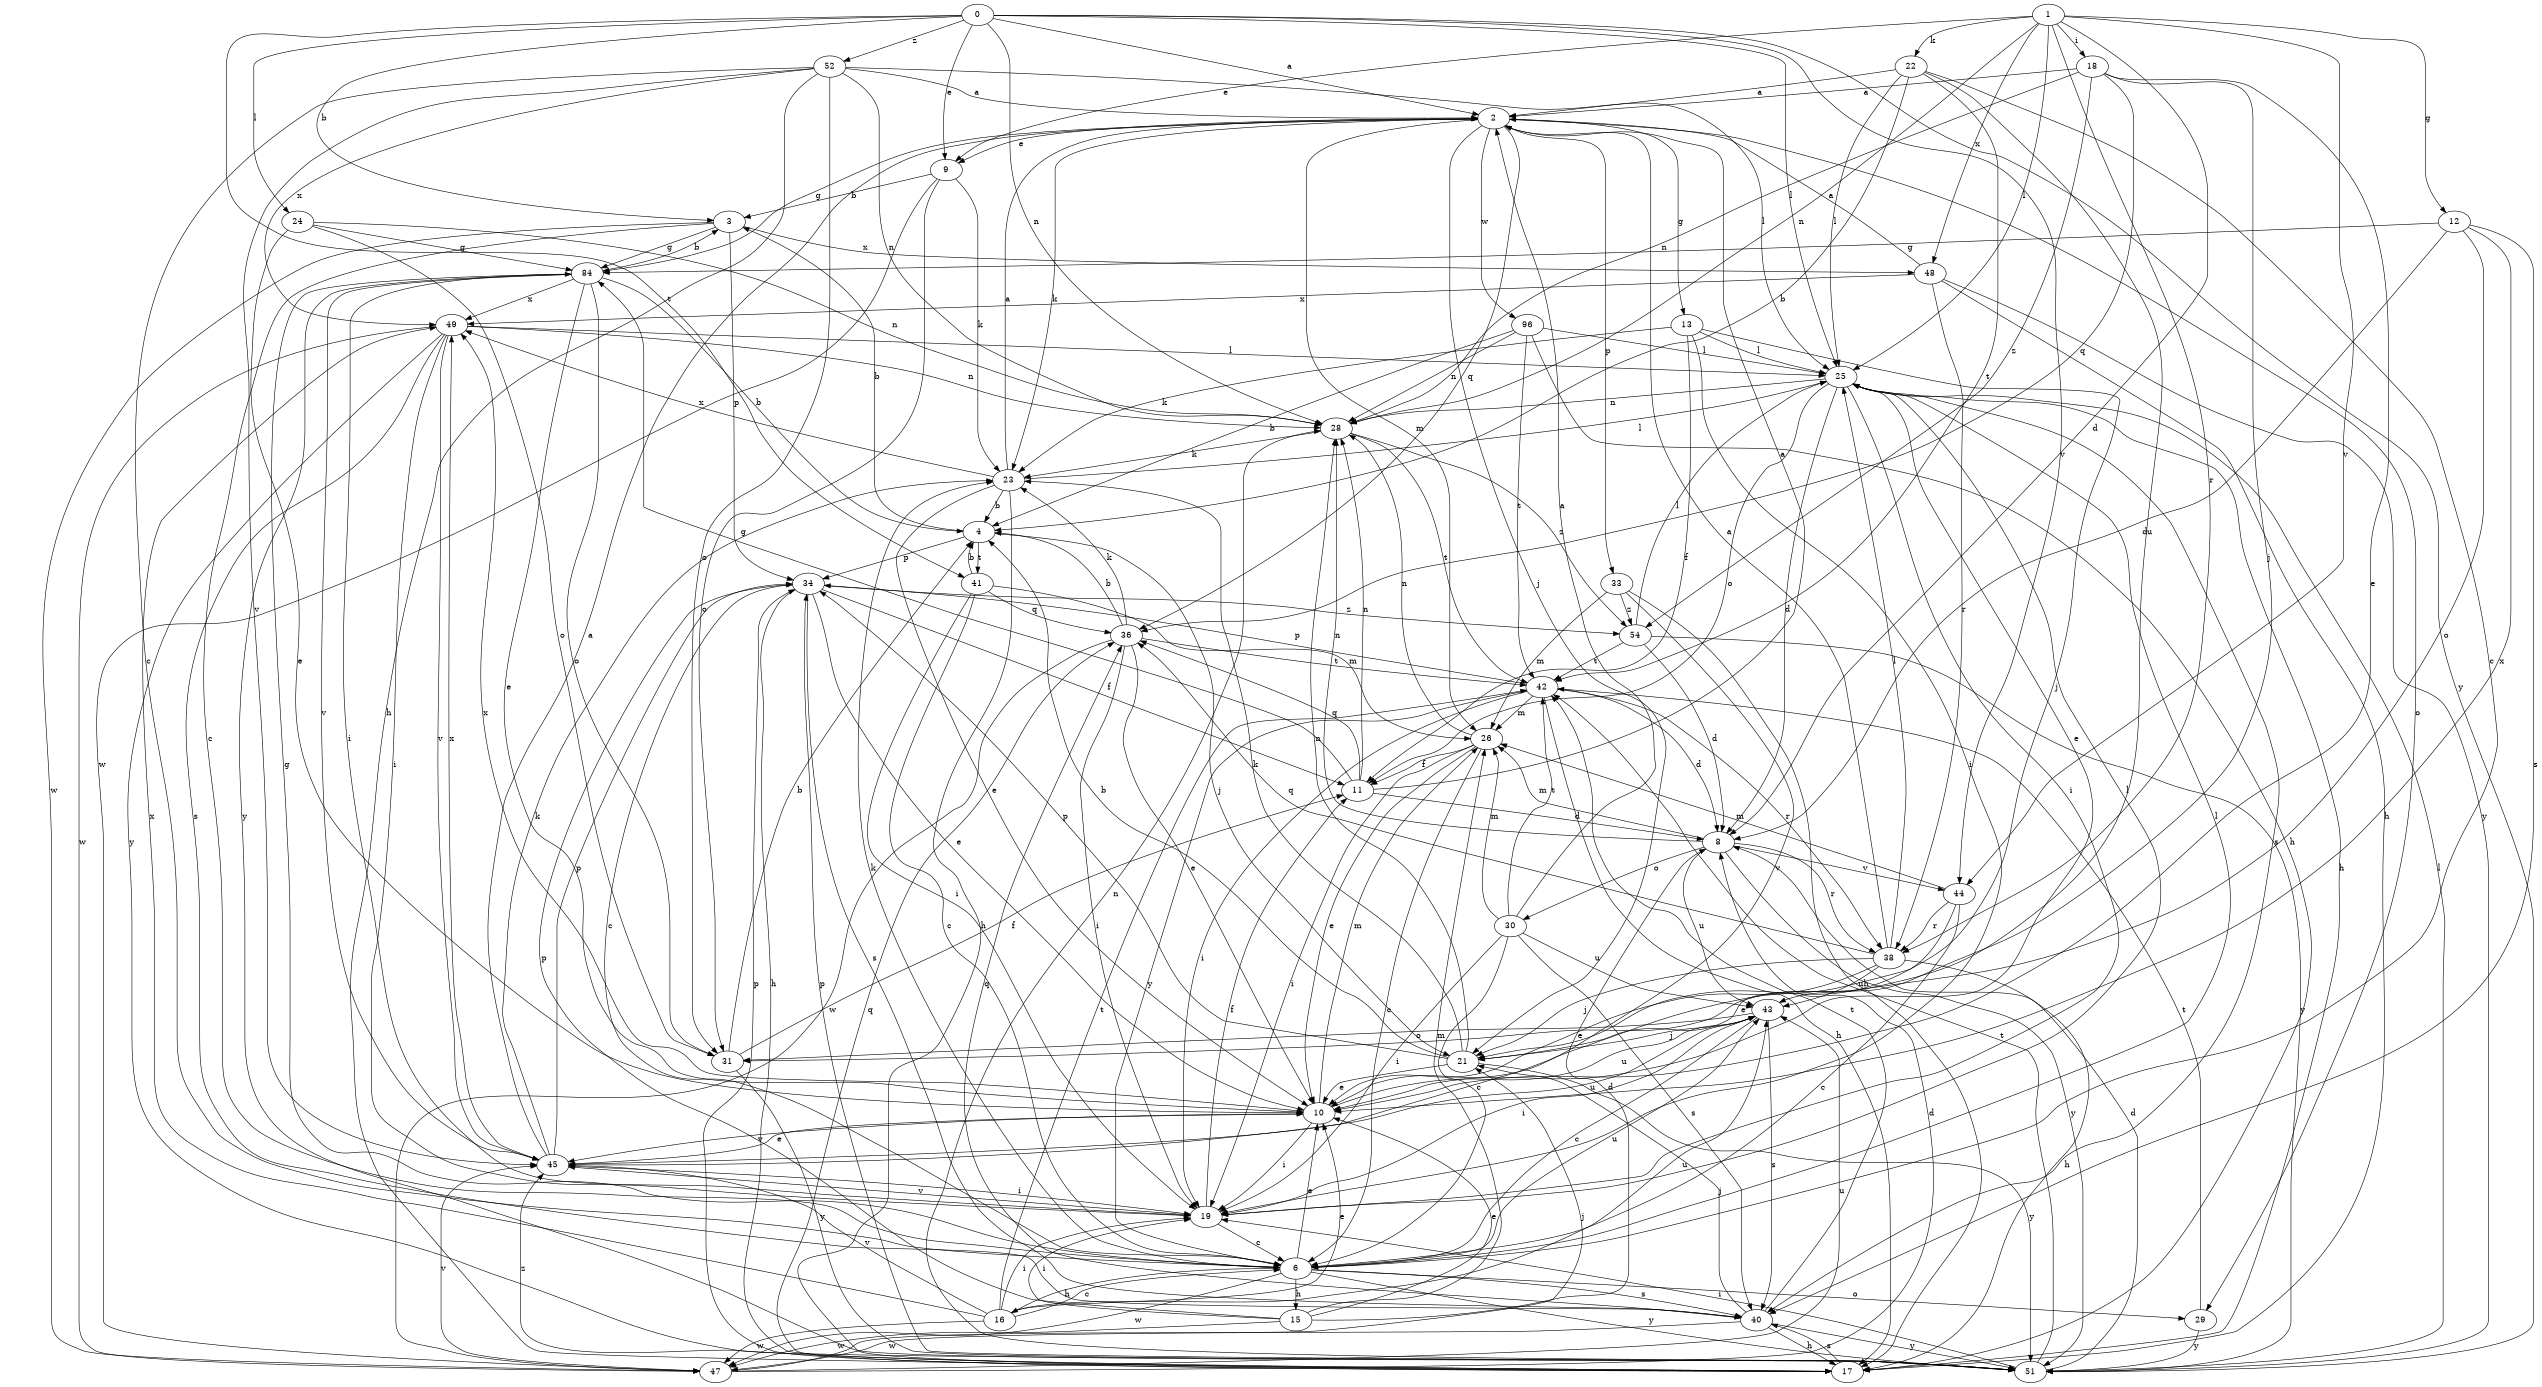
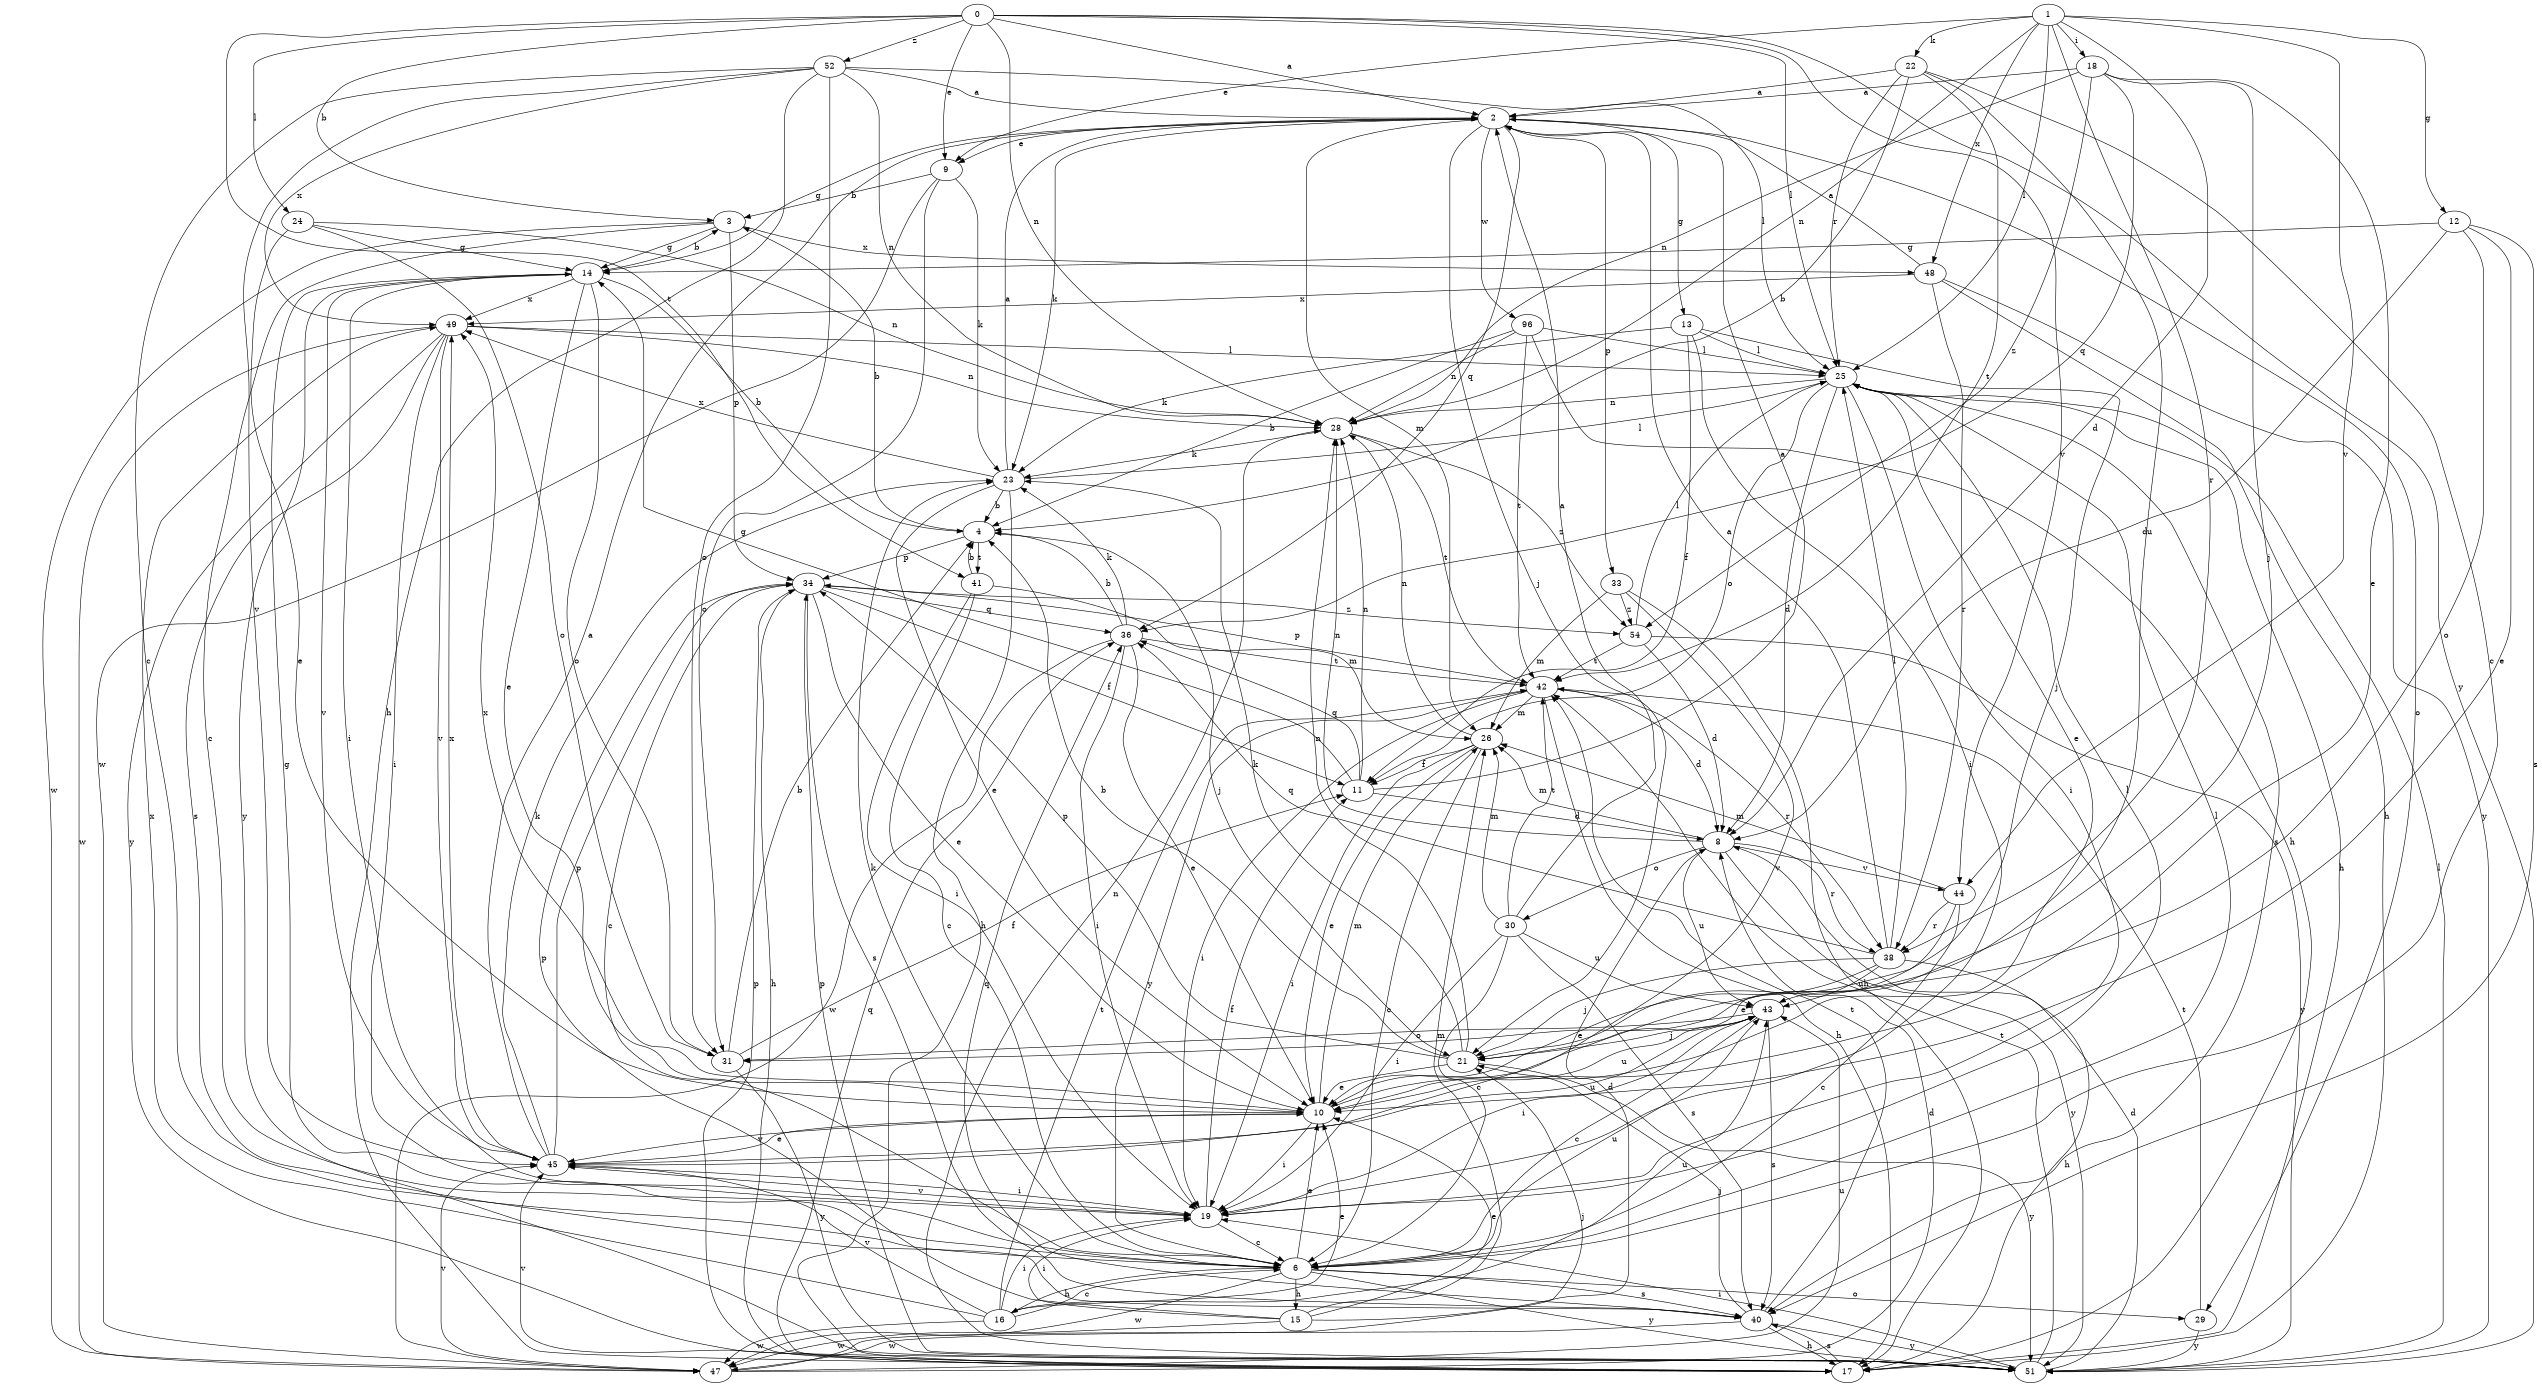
(1835, 222) -> (1835, 222)
(587, 273) -> (587, 273)
(1038, 616) -> (957, 608)
(2502, 661) -> (2502, 661)
(523, 1269) -> (523, 1269)
